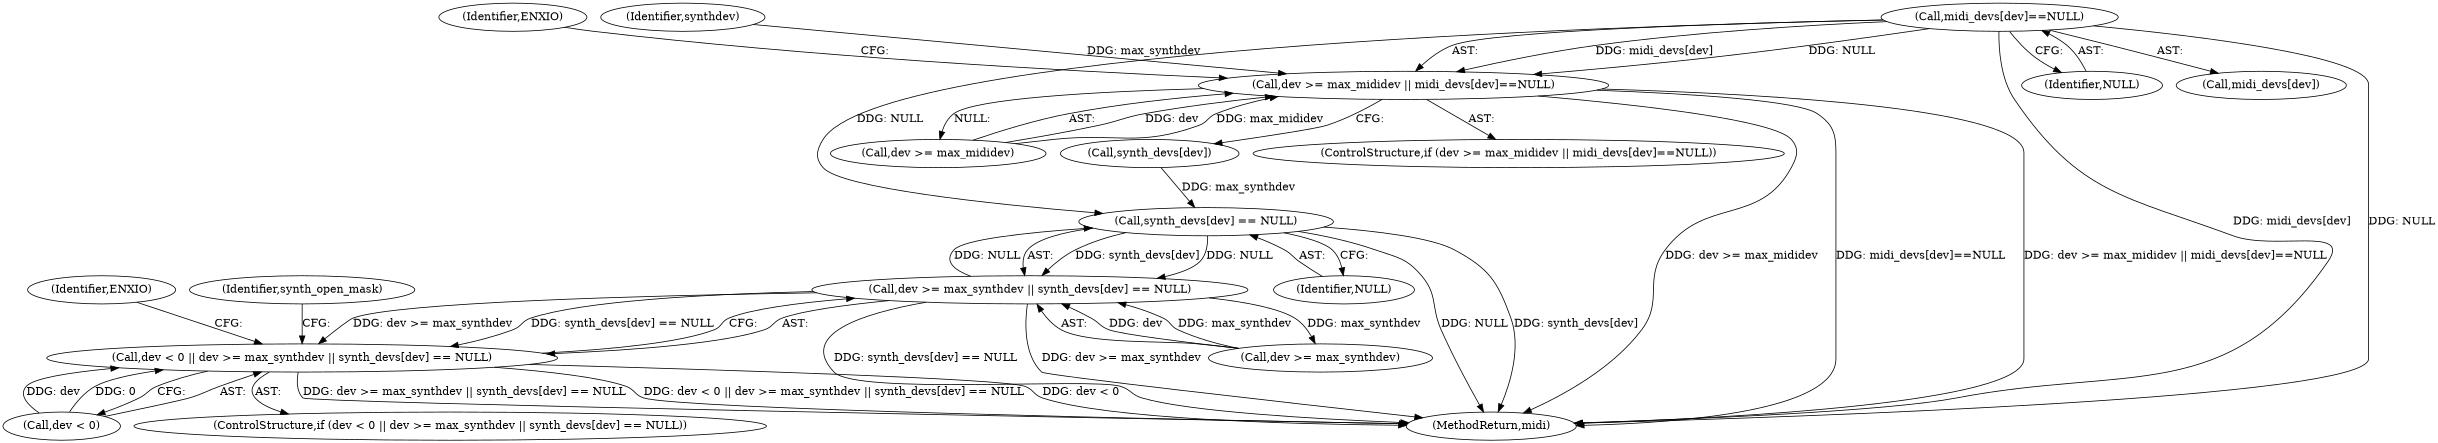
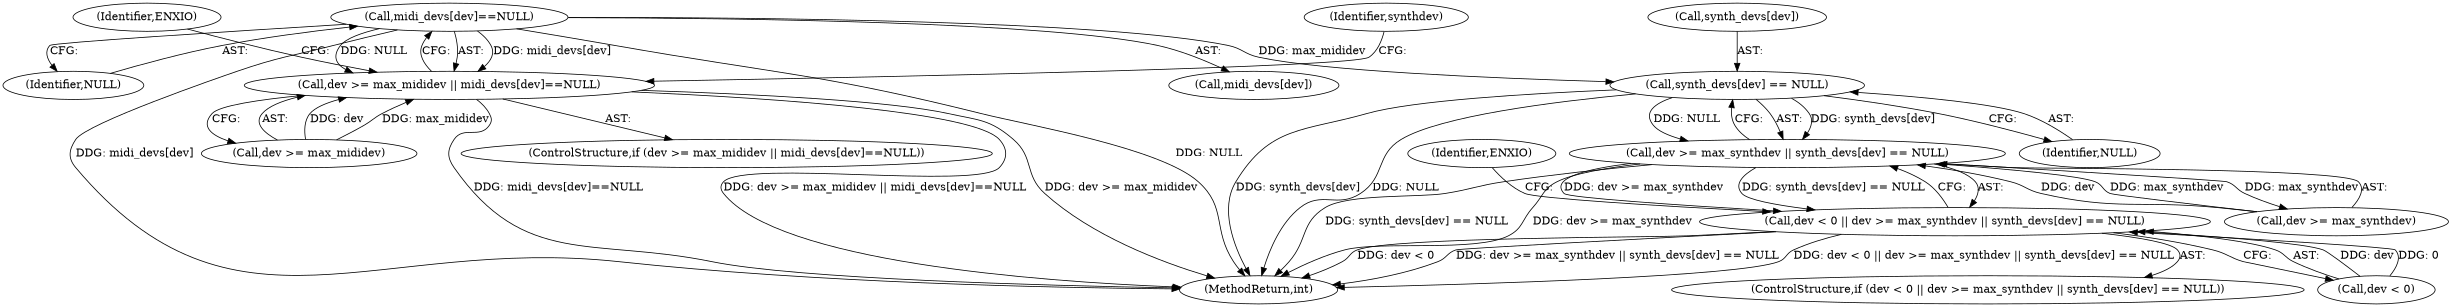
(1144, 51) -> (1394, 51)
(890, 119) -> (1312, 51)
(974, 119) -> (228, 119)
(1305, 130) -> (421, 55)
(1239, 188) -> (1752, 51)
(987, 256) -> (1751, 119)
(302, 290) -> none
(1491, 426) -> (1259, 290)
